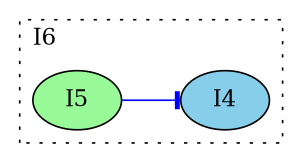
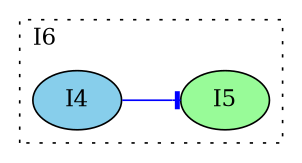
(147, 100) -> (147, 100)
